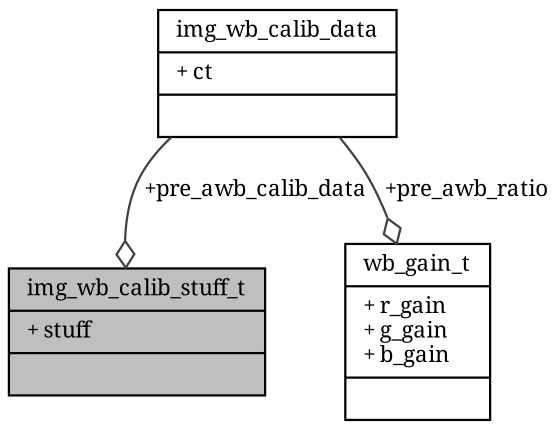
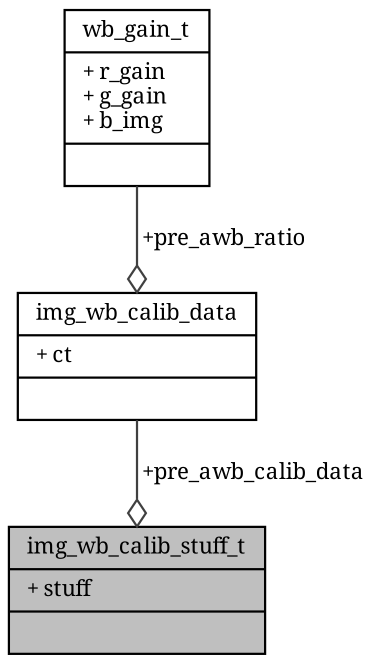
(367, 175) -> (137, 226)
(408, 355) -> (124, 121)
